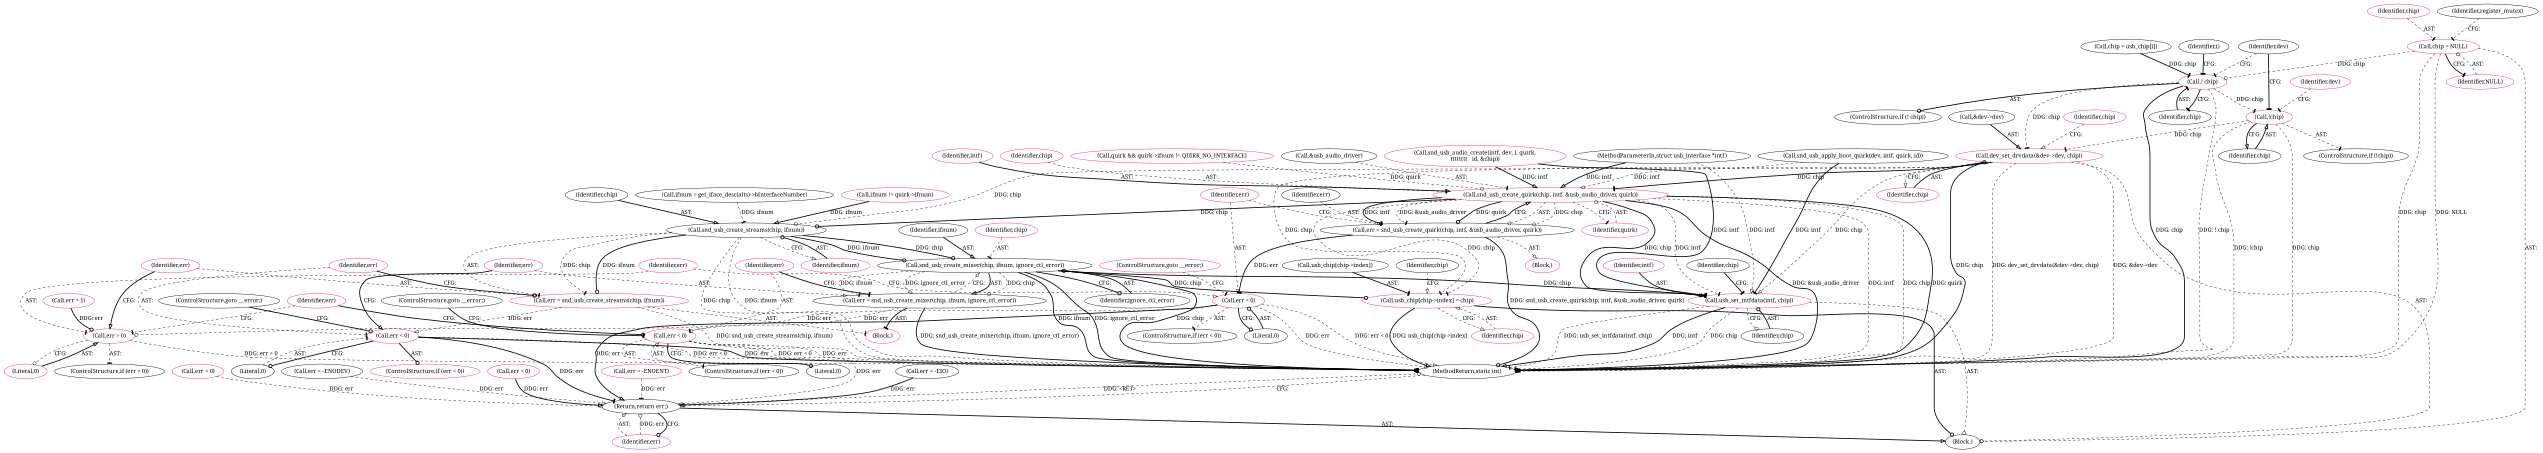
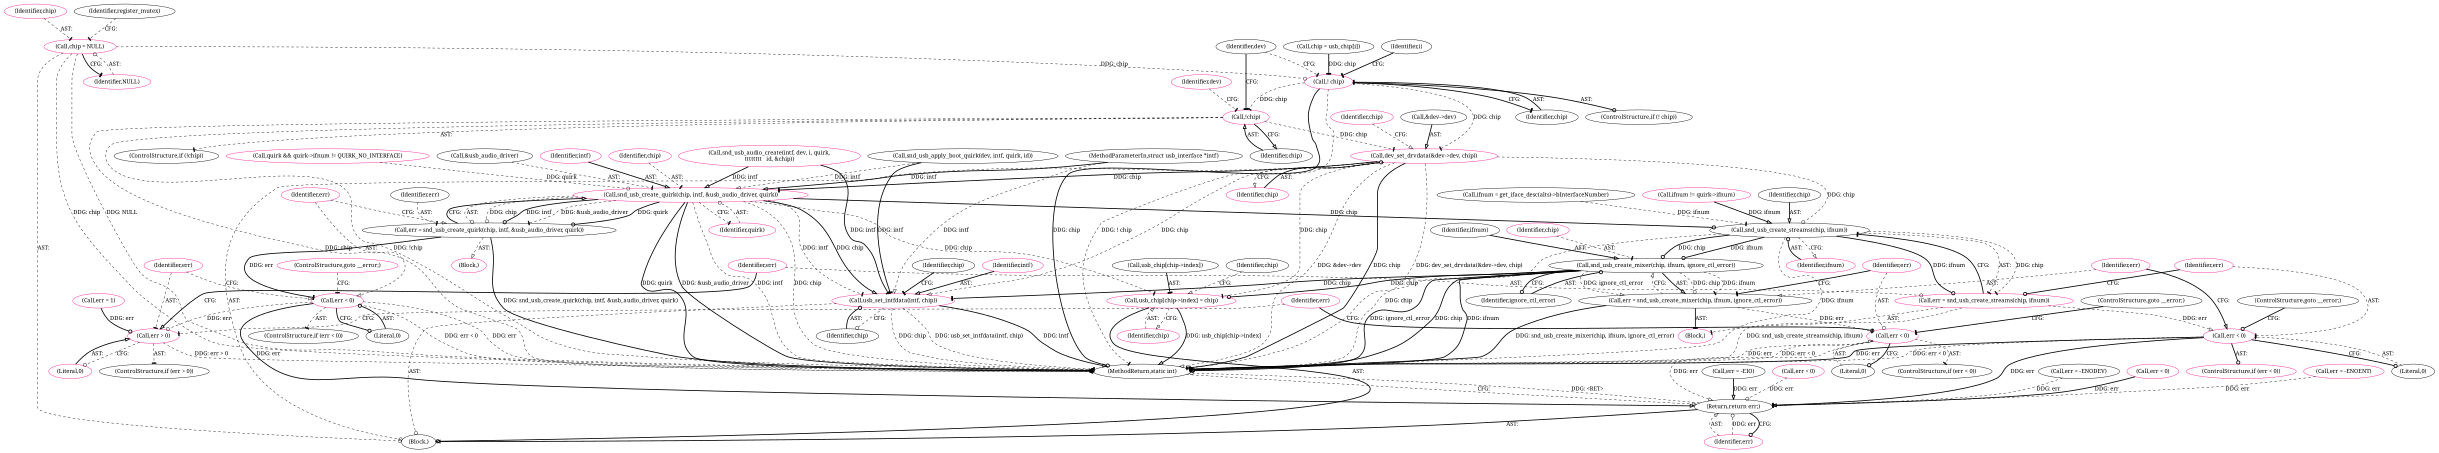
none -> (1934, 245)
